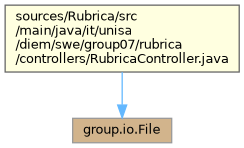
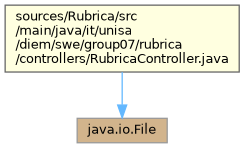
(122, 131) -> (122, 131)
